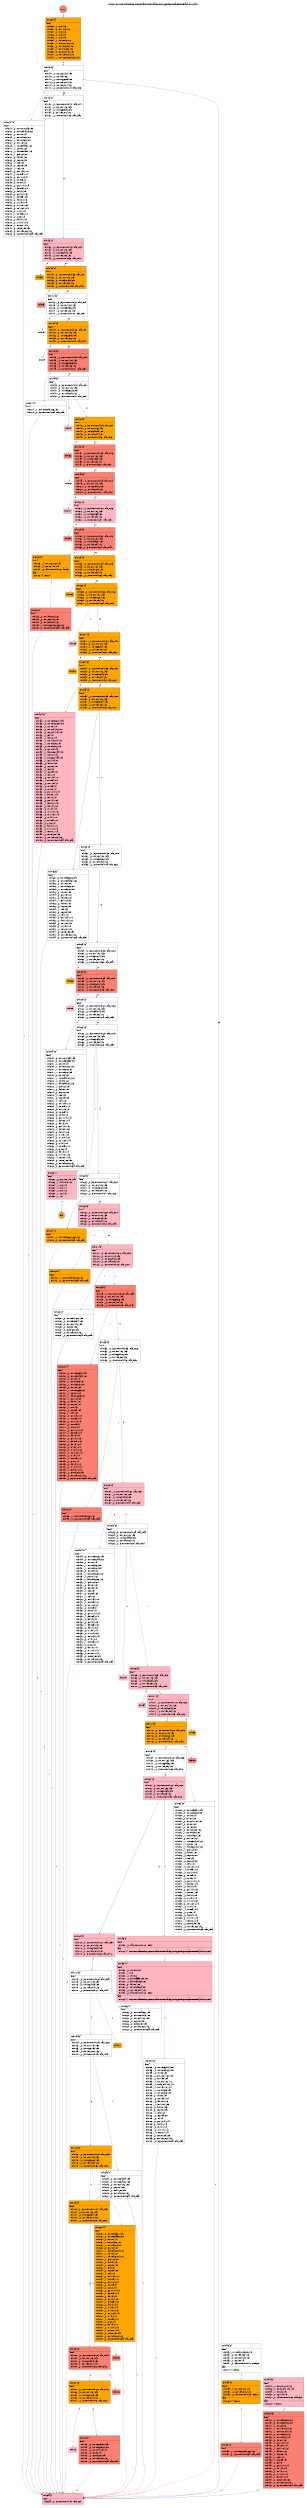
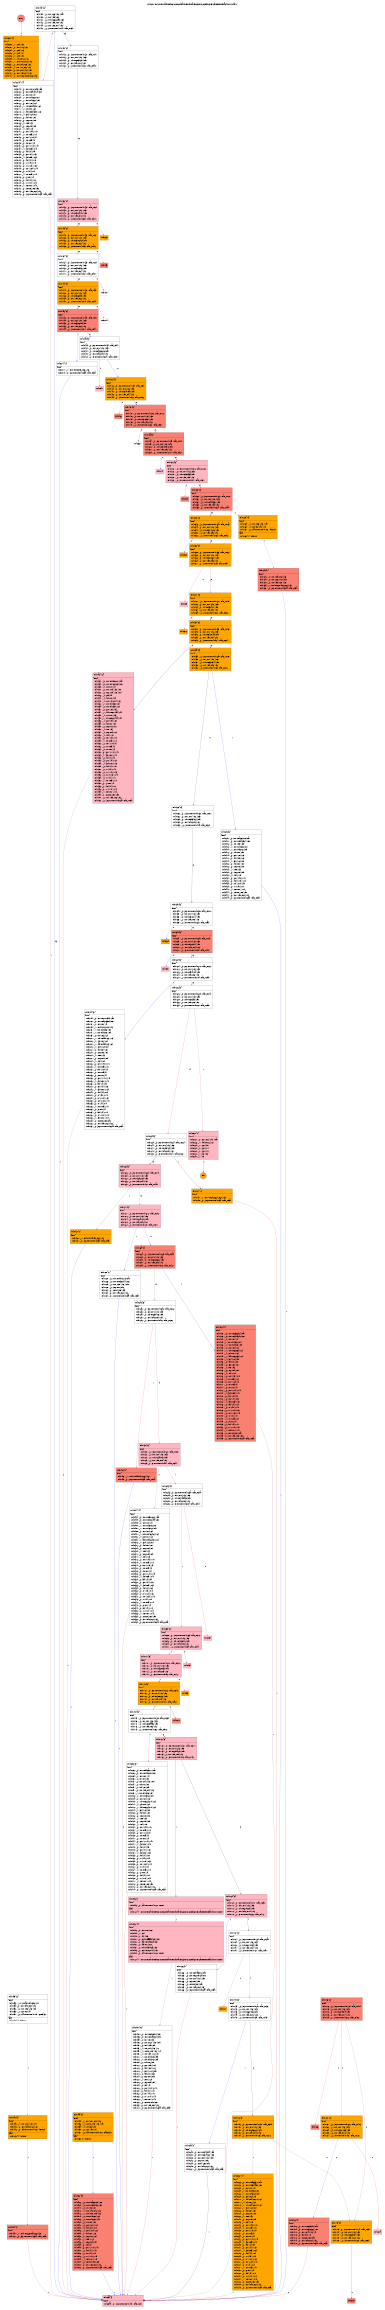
(63, 62) -> none
(89, 2285) -> (364, 2120)
(284, 2392) -> (93, 2127)
